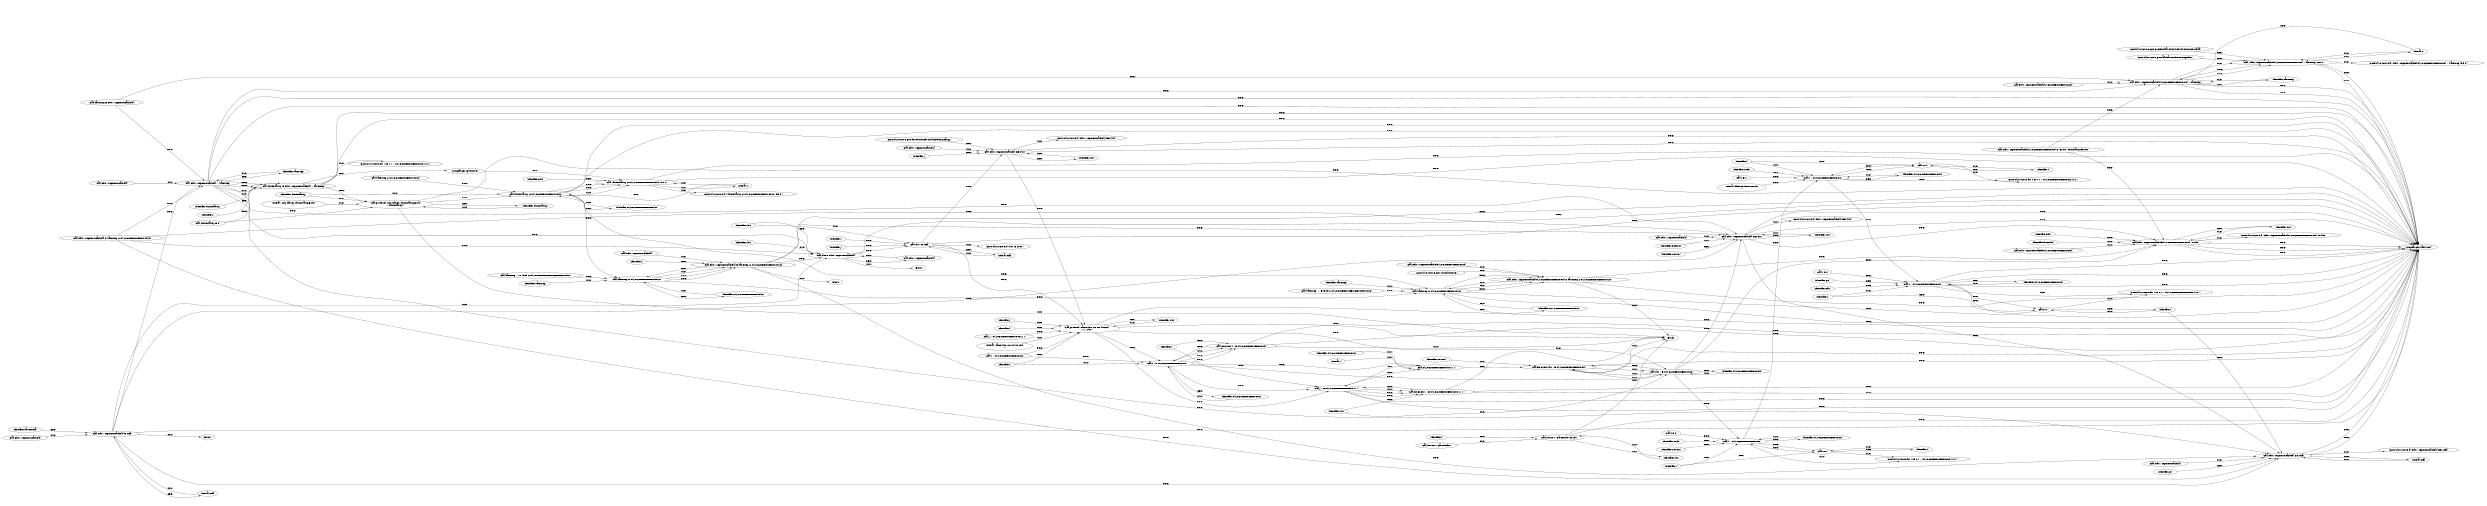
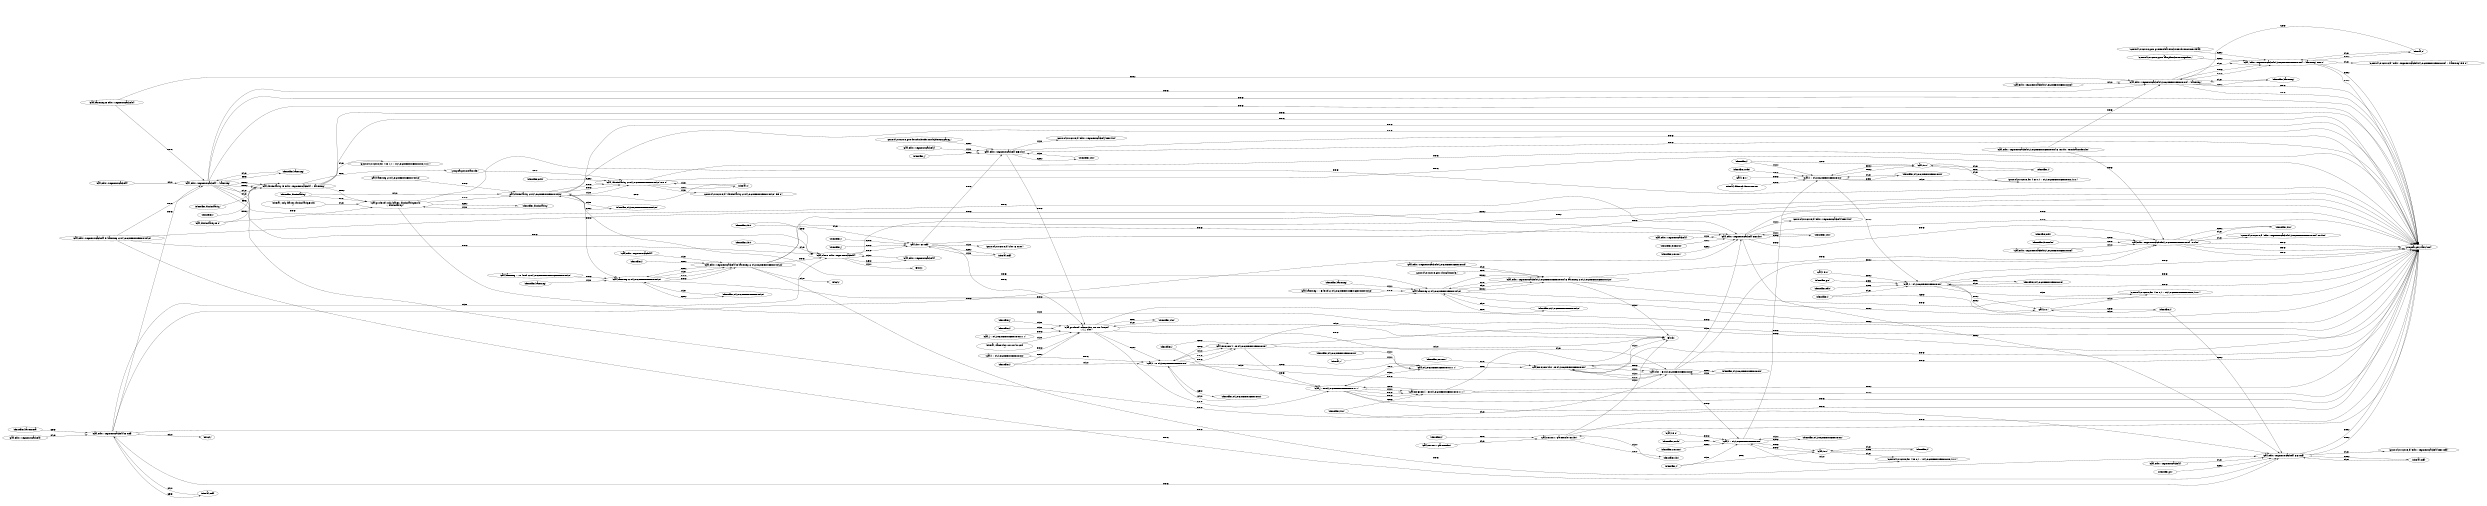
(2165, 57) -> (2165, 57)
(465, 171) -> (465, 171)
(1707, 328) -> (1707, 328)
(1236, 390) -> (1278, 374)
